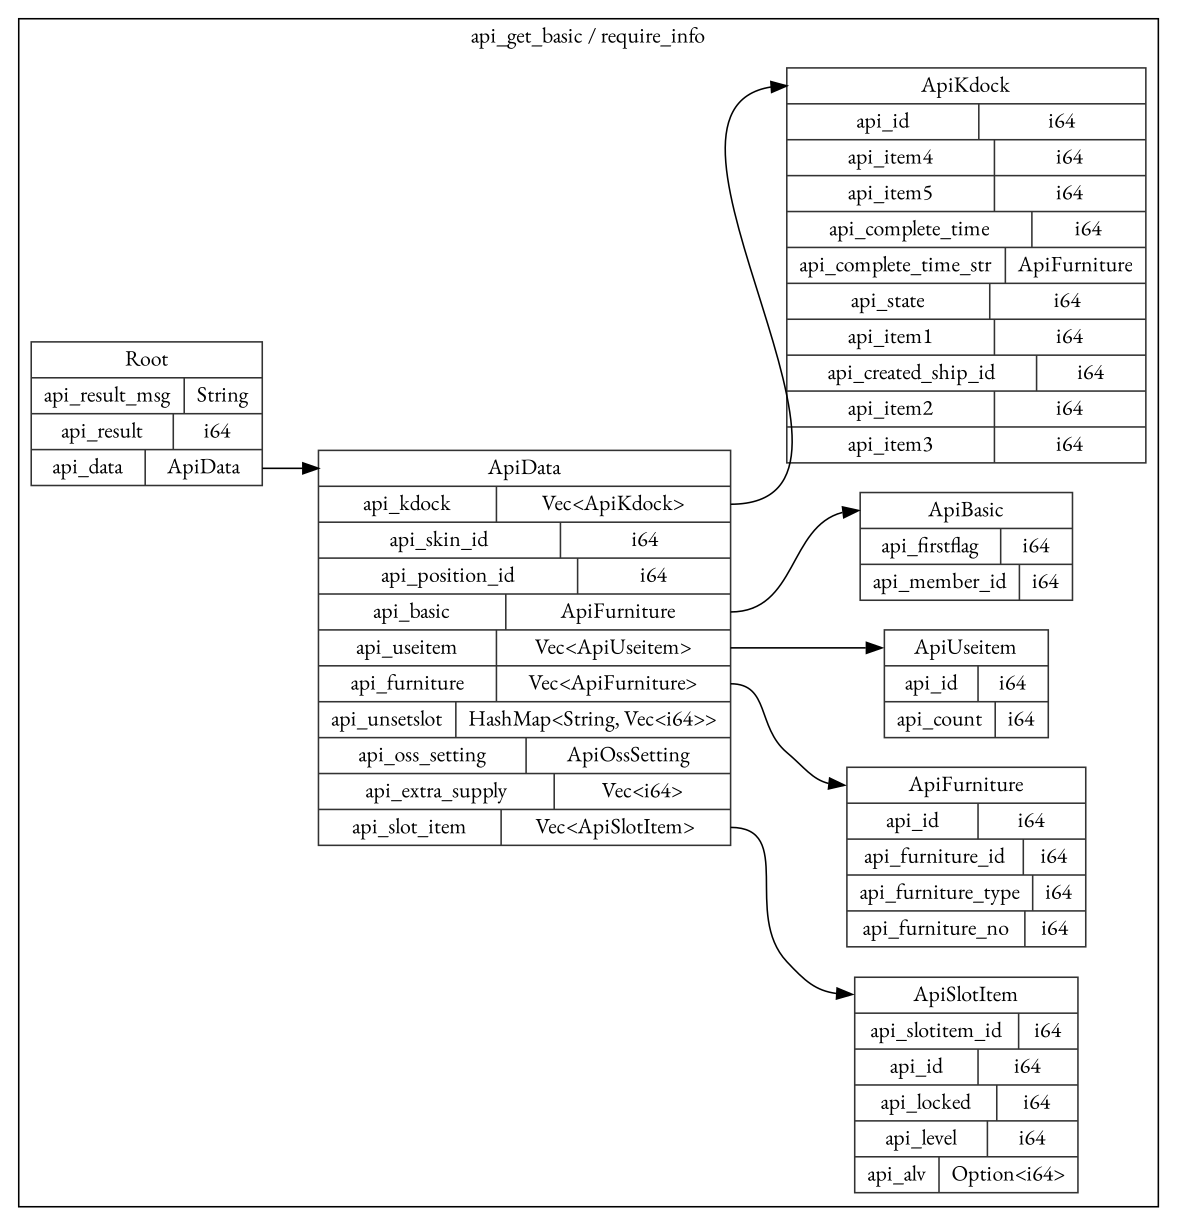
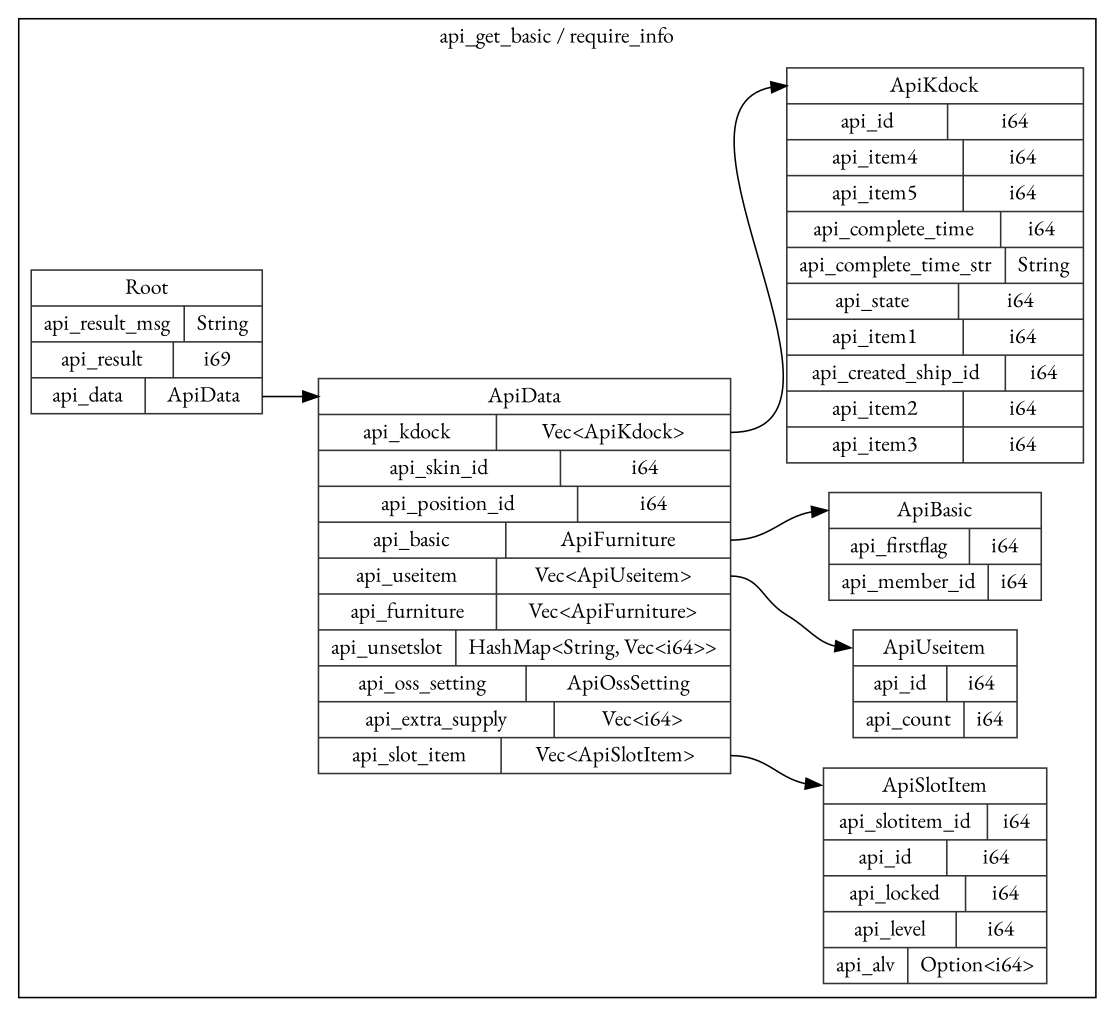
(1076, 265) -> (1044, 265)
(218, 431) -> (218, 359)
(966, 857) -> none
